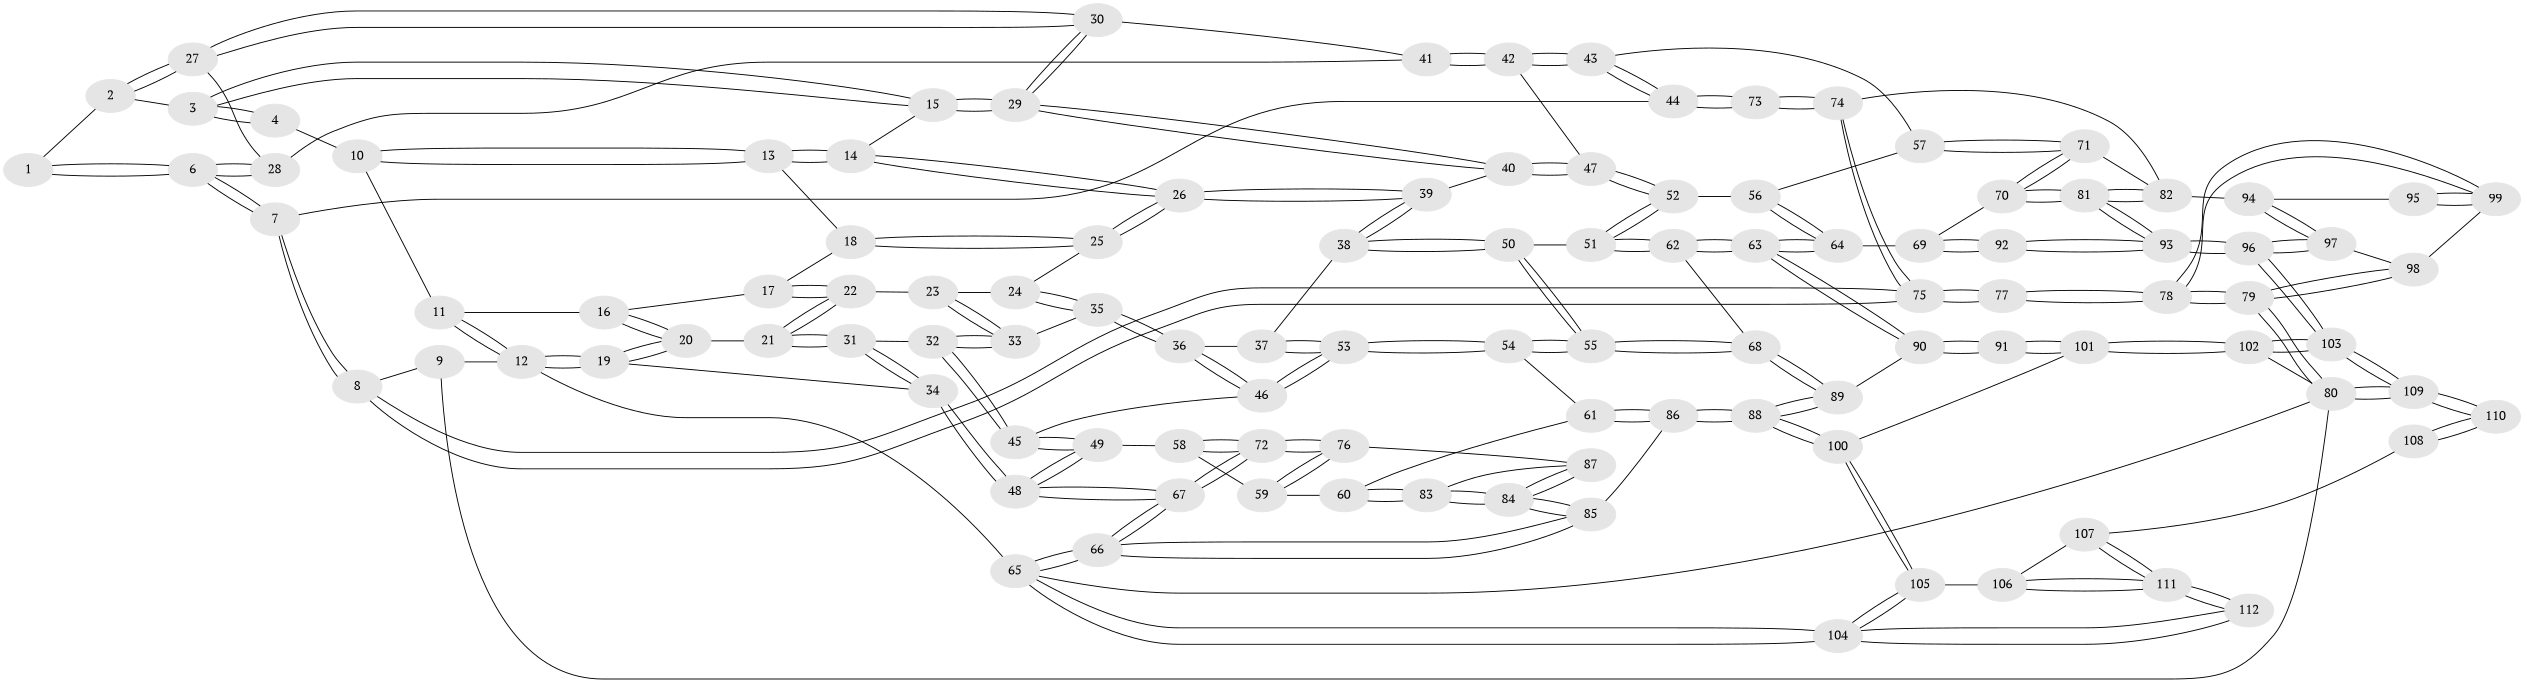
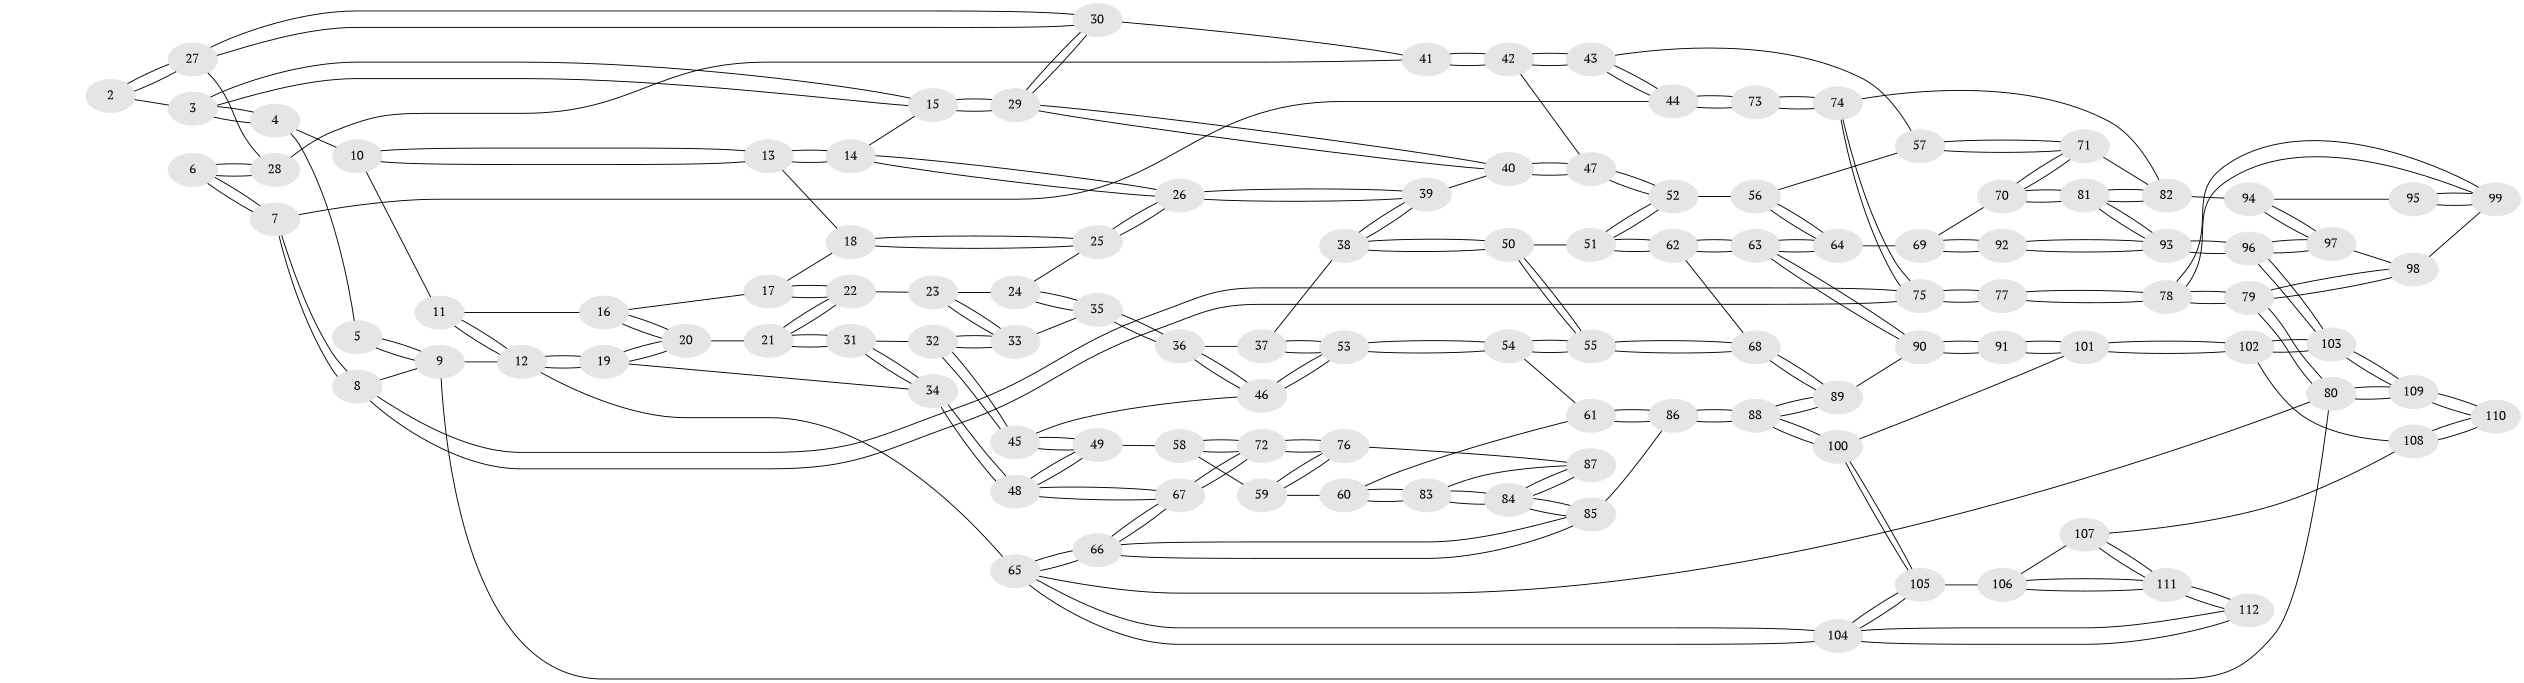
(28, 170) -> none
none -> (357, 337)
(2290, 371) -> (2311, 421)
